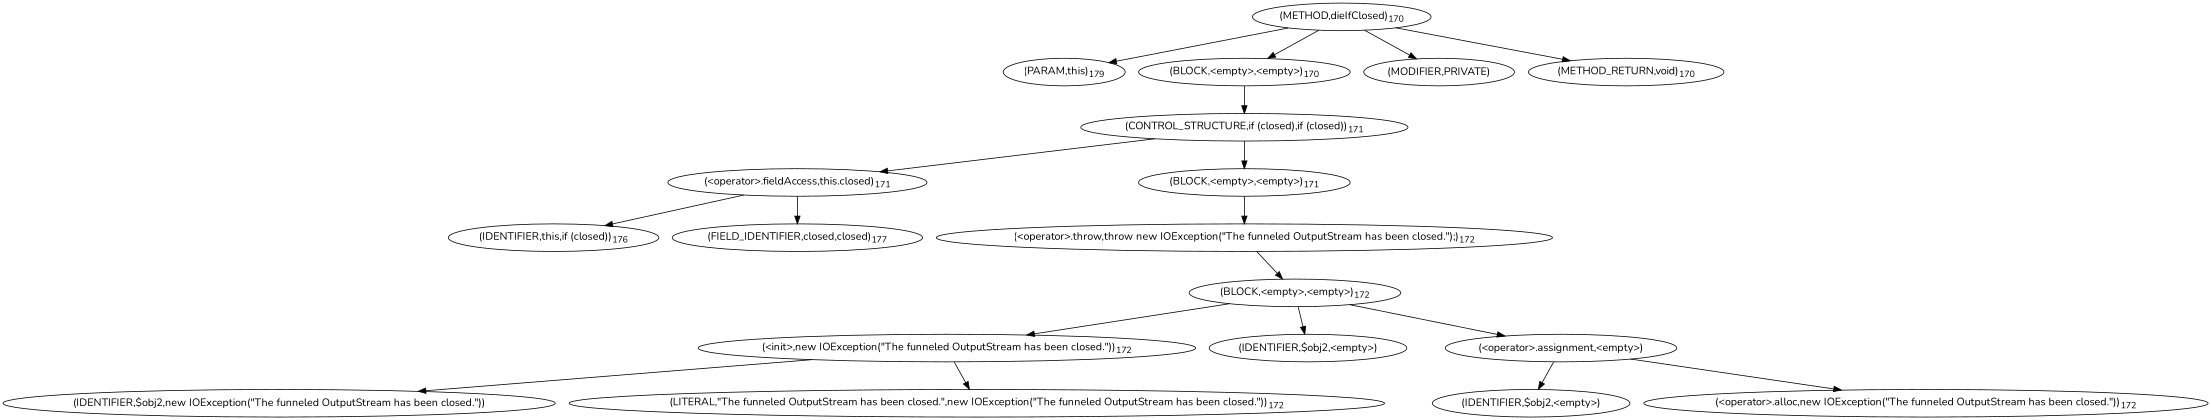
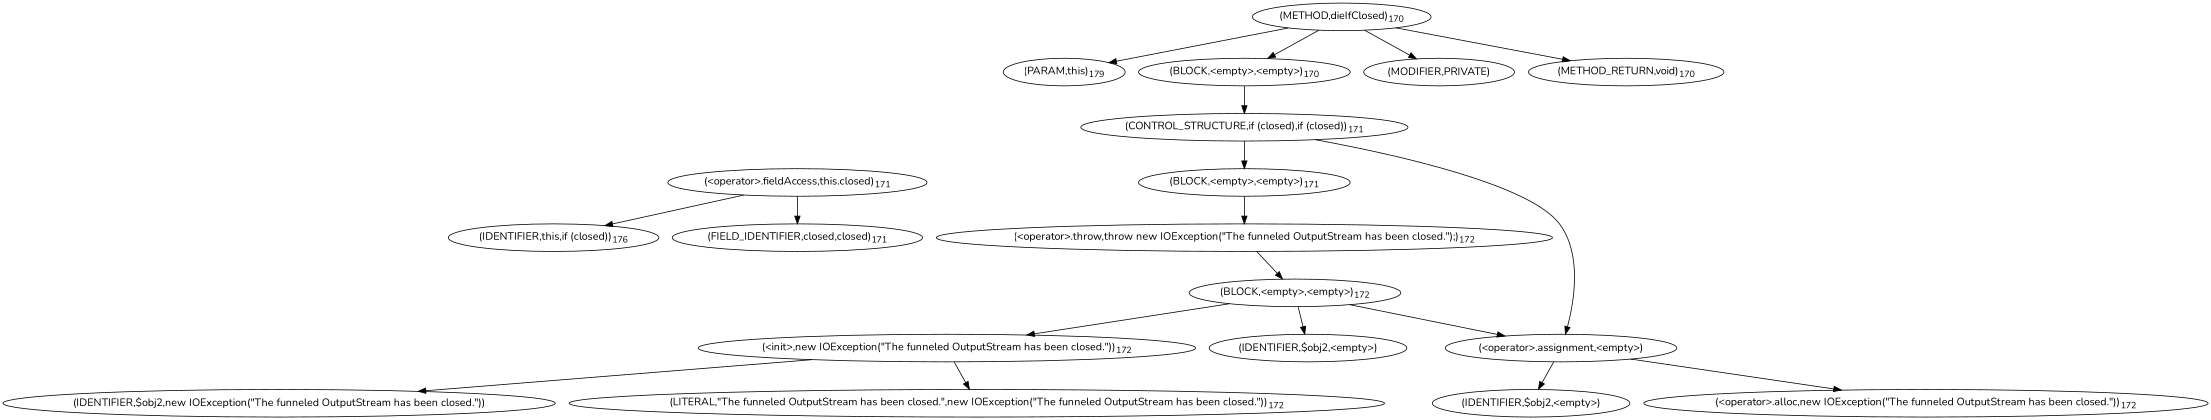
(1021, 155) -> (1493, 185)
(879, 237) -> (879, 237)
